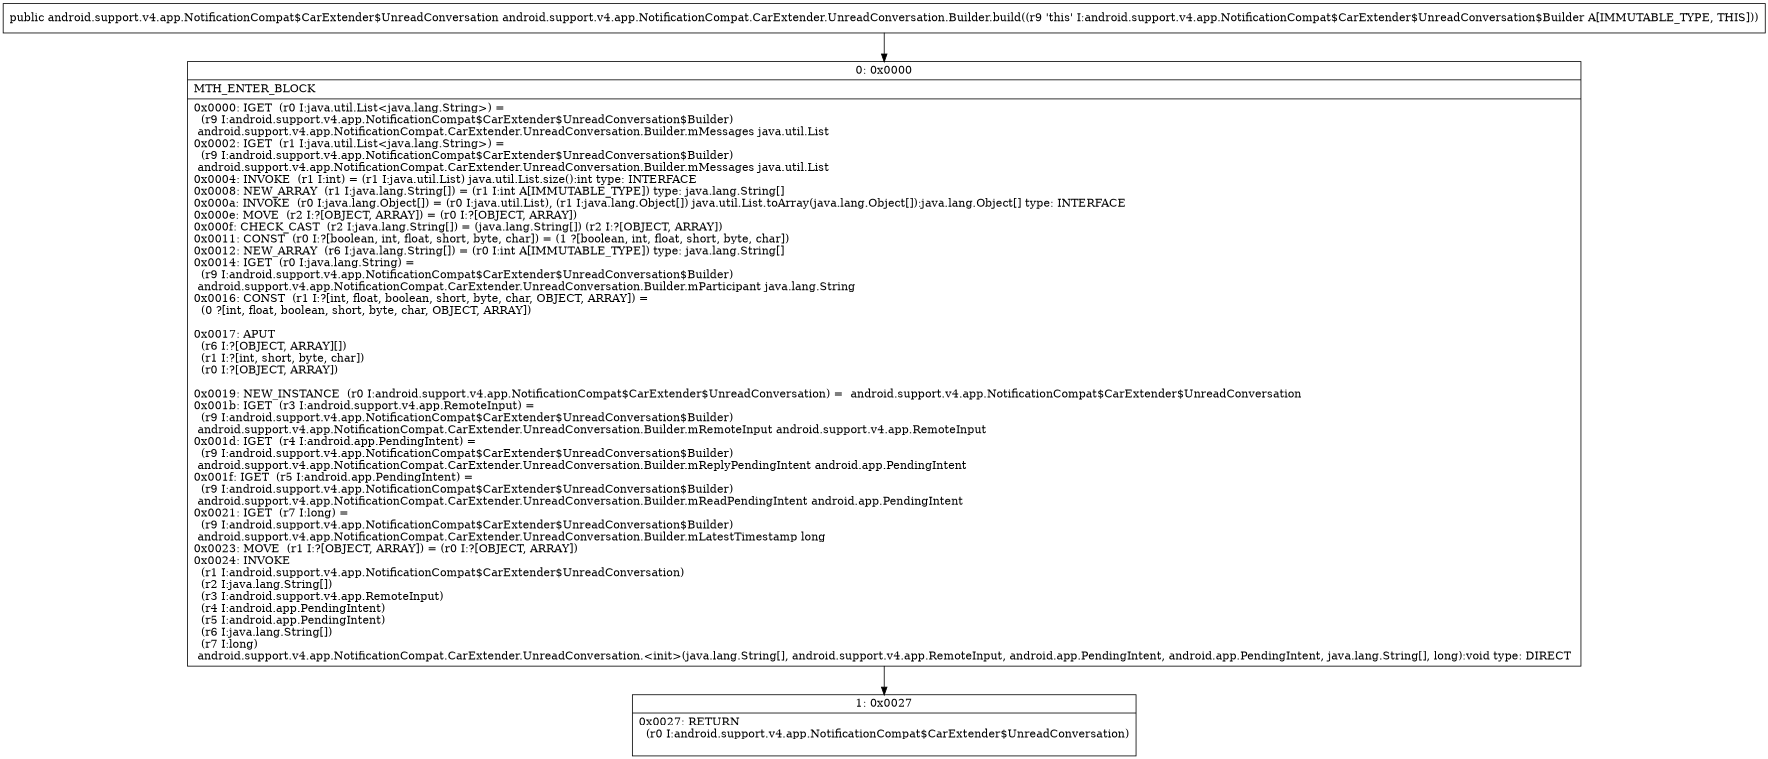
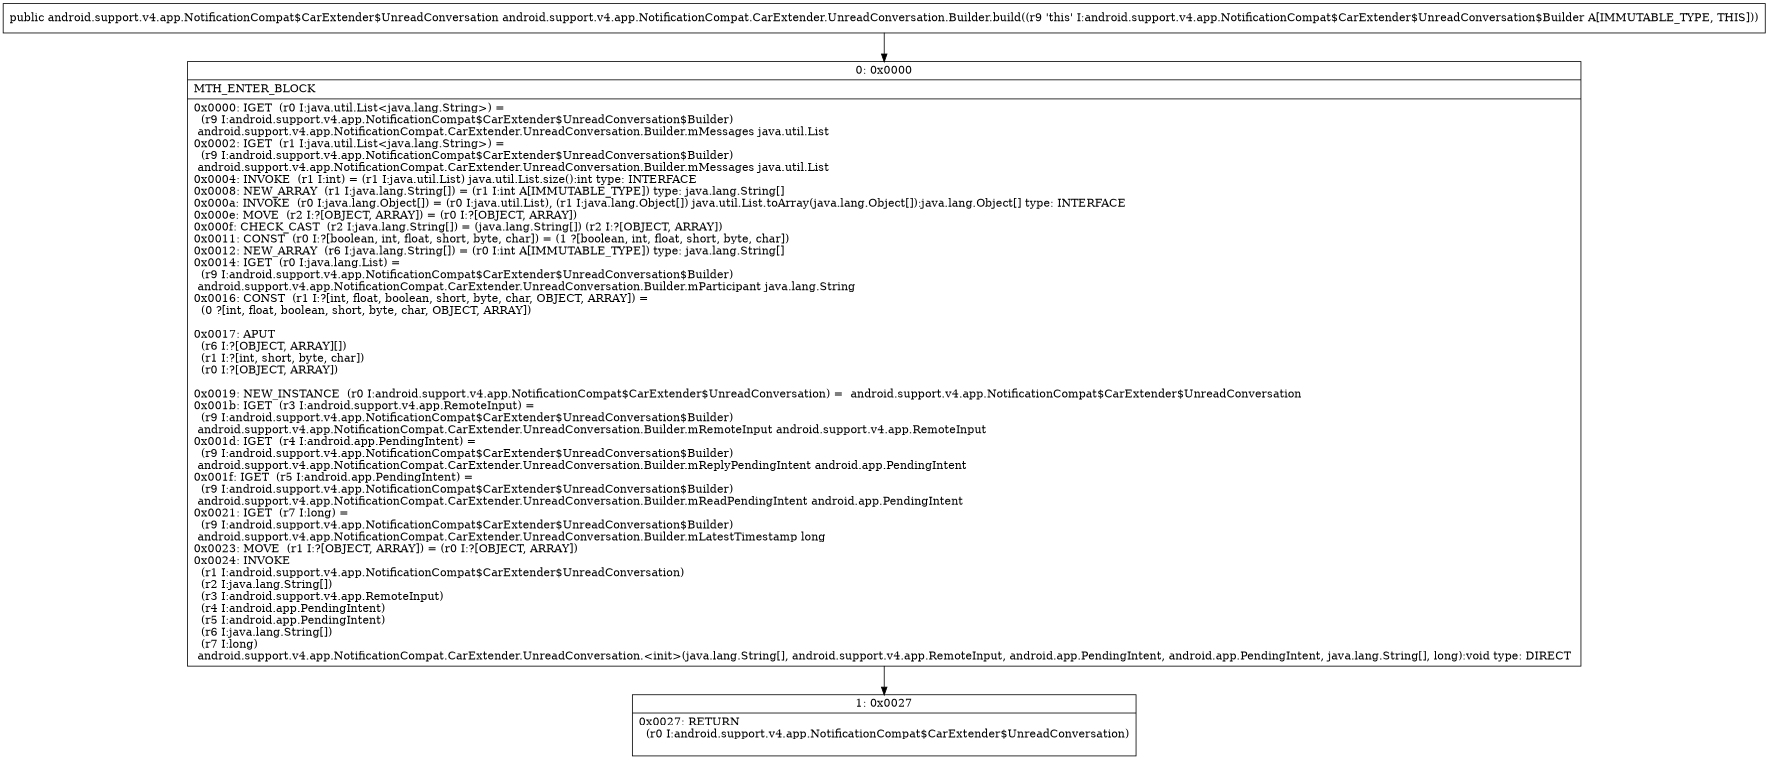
(306, 263) -> (299, 263)
